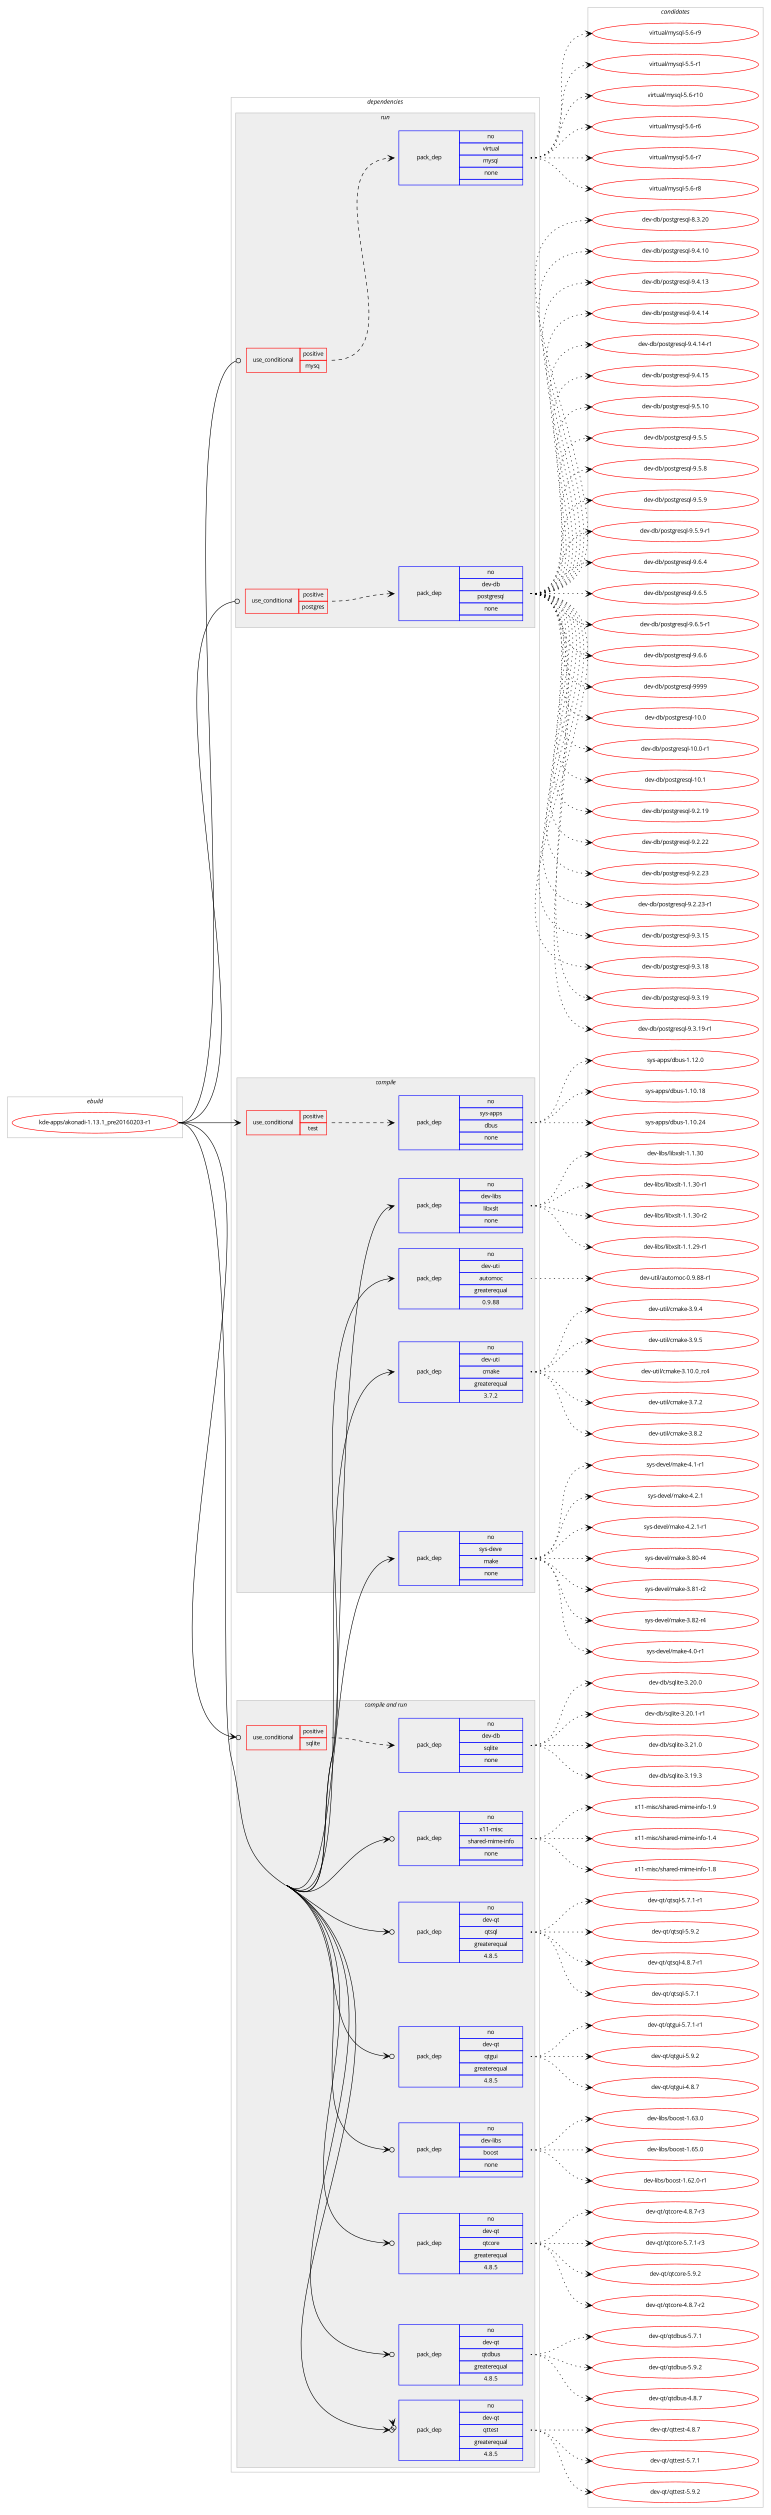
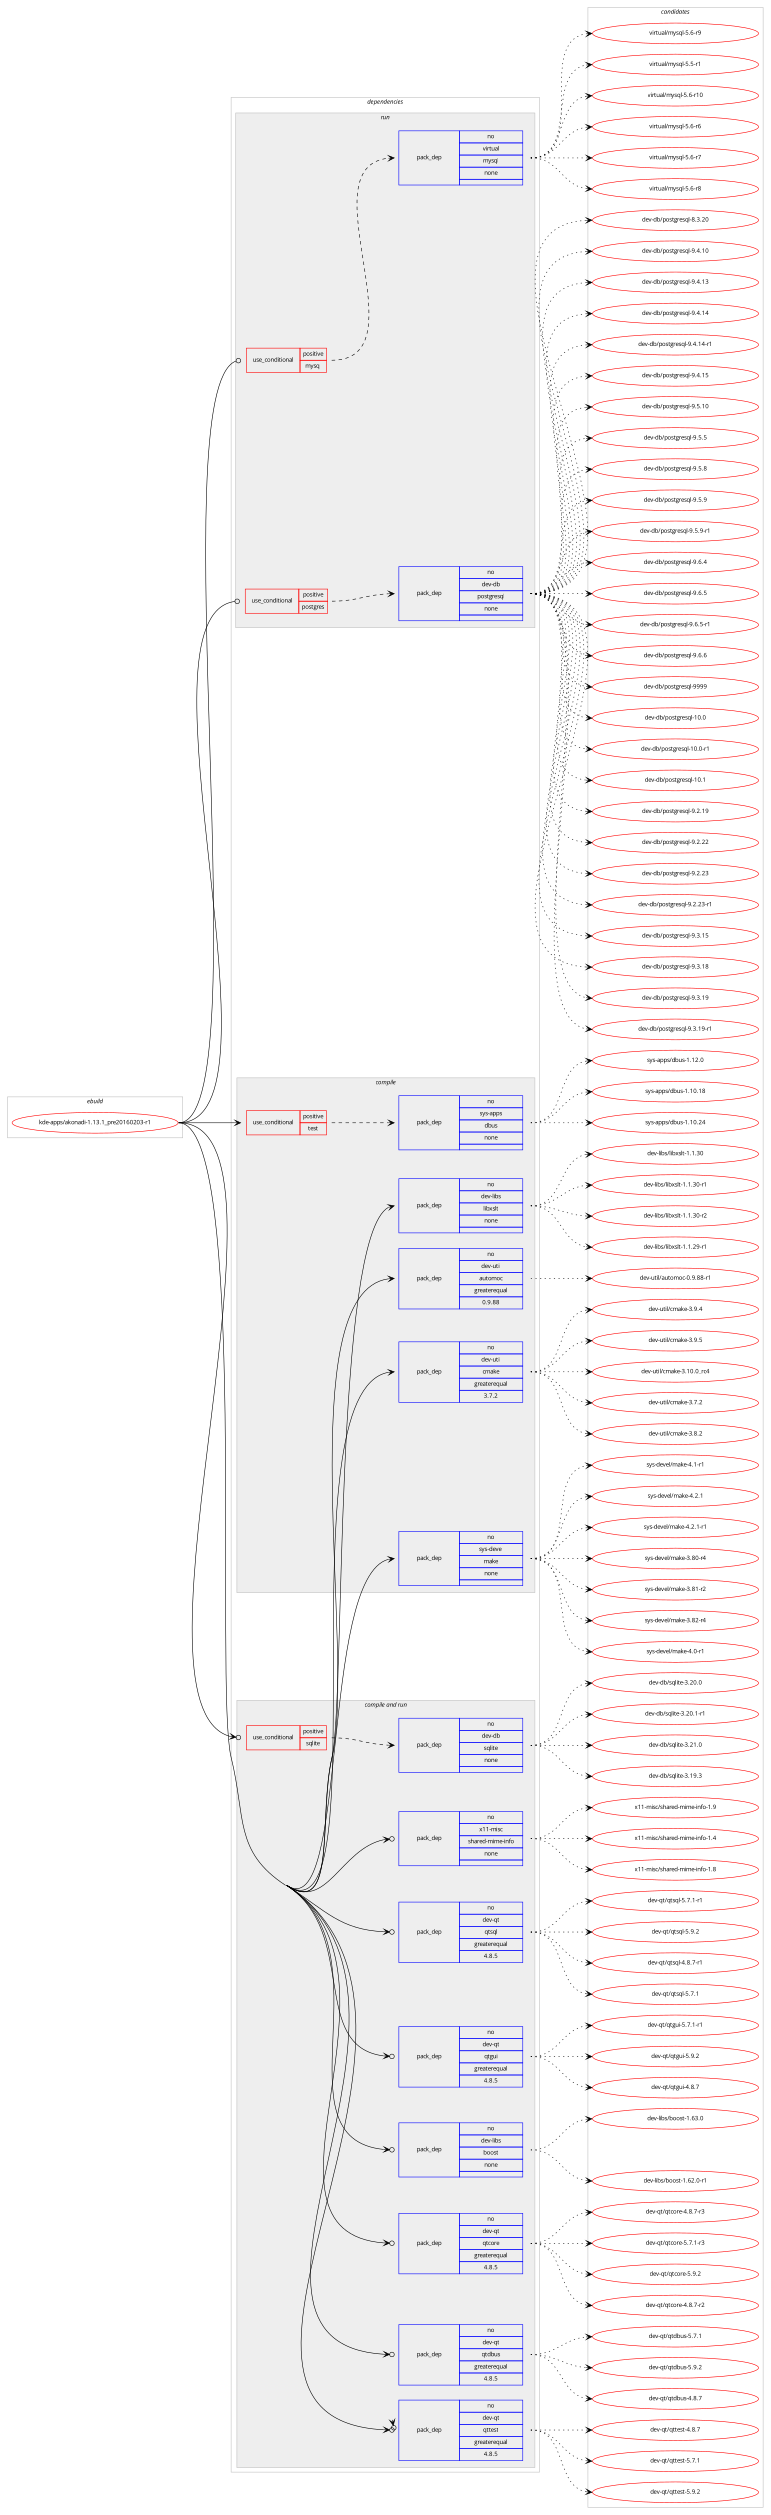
(676, 2150) -> none
